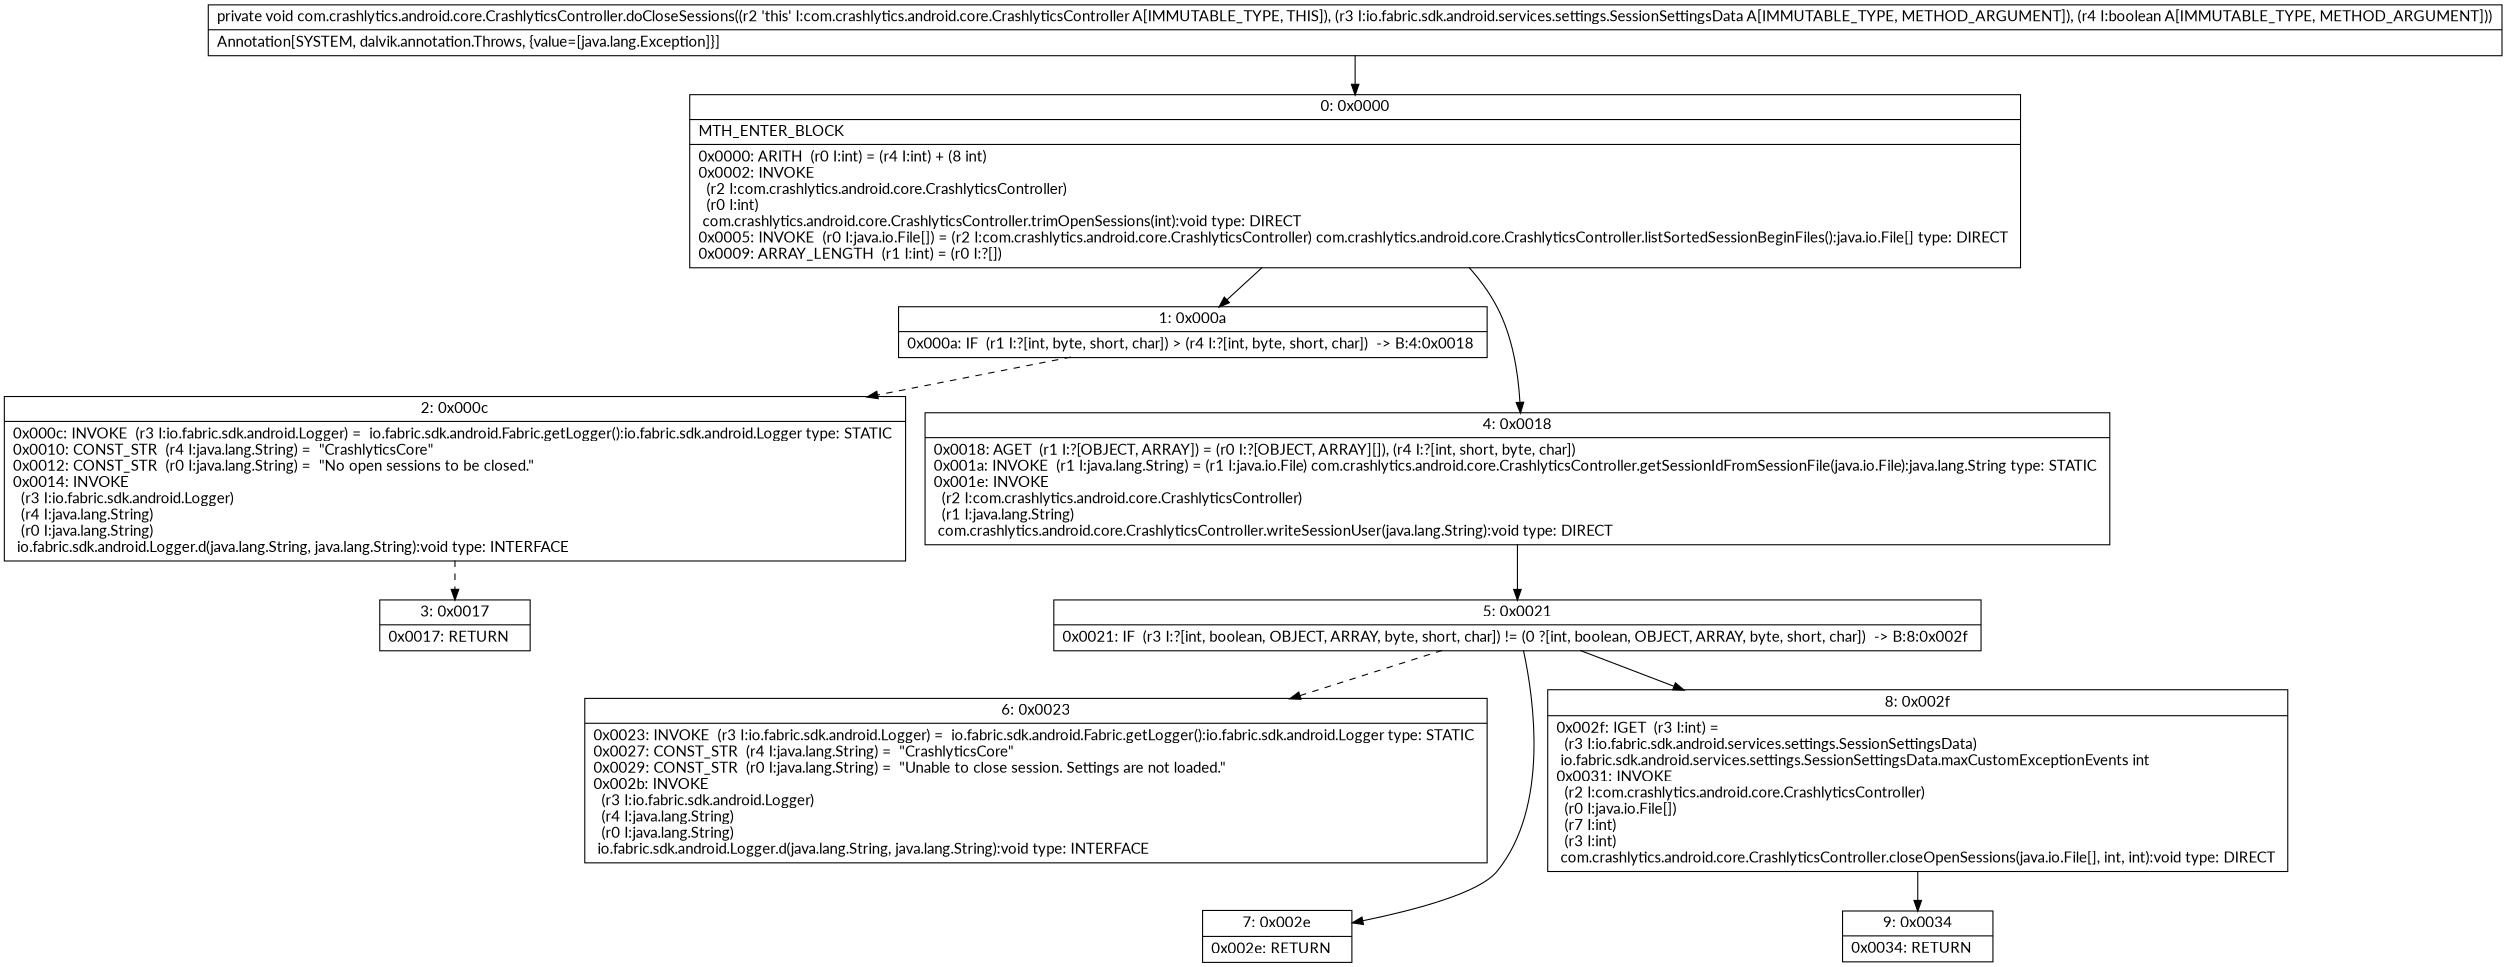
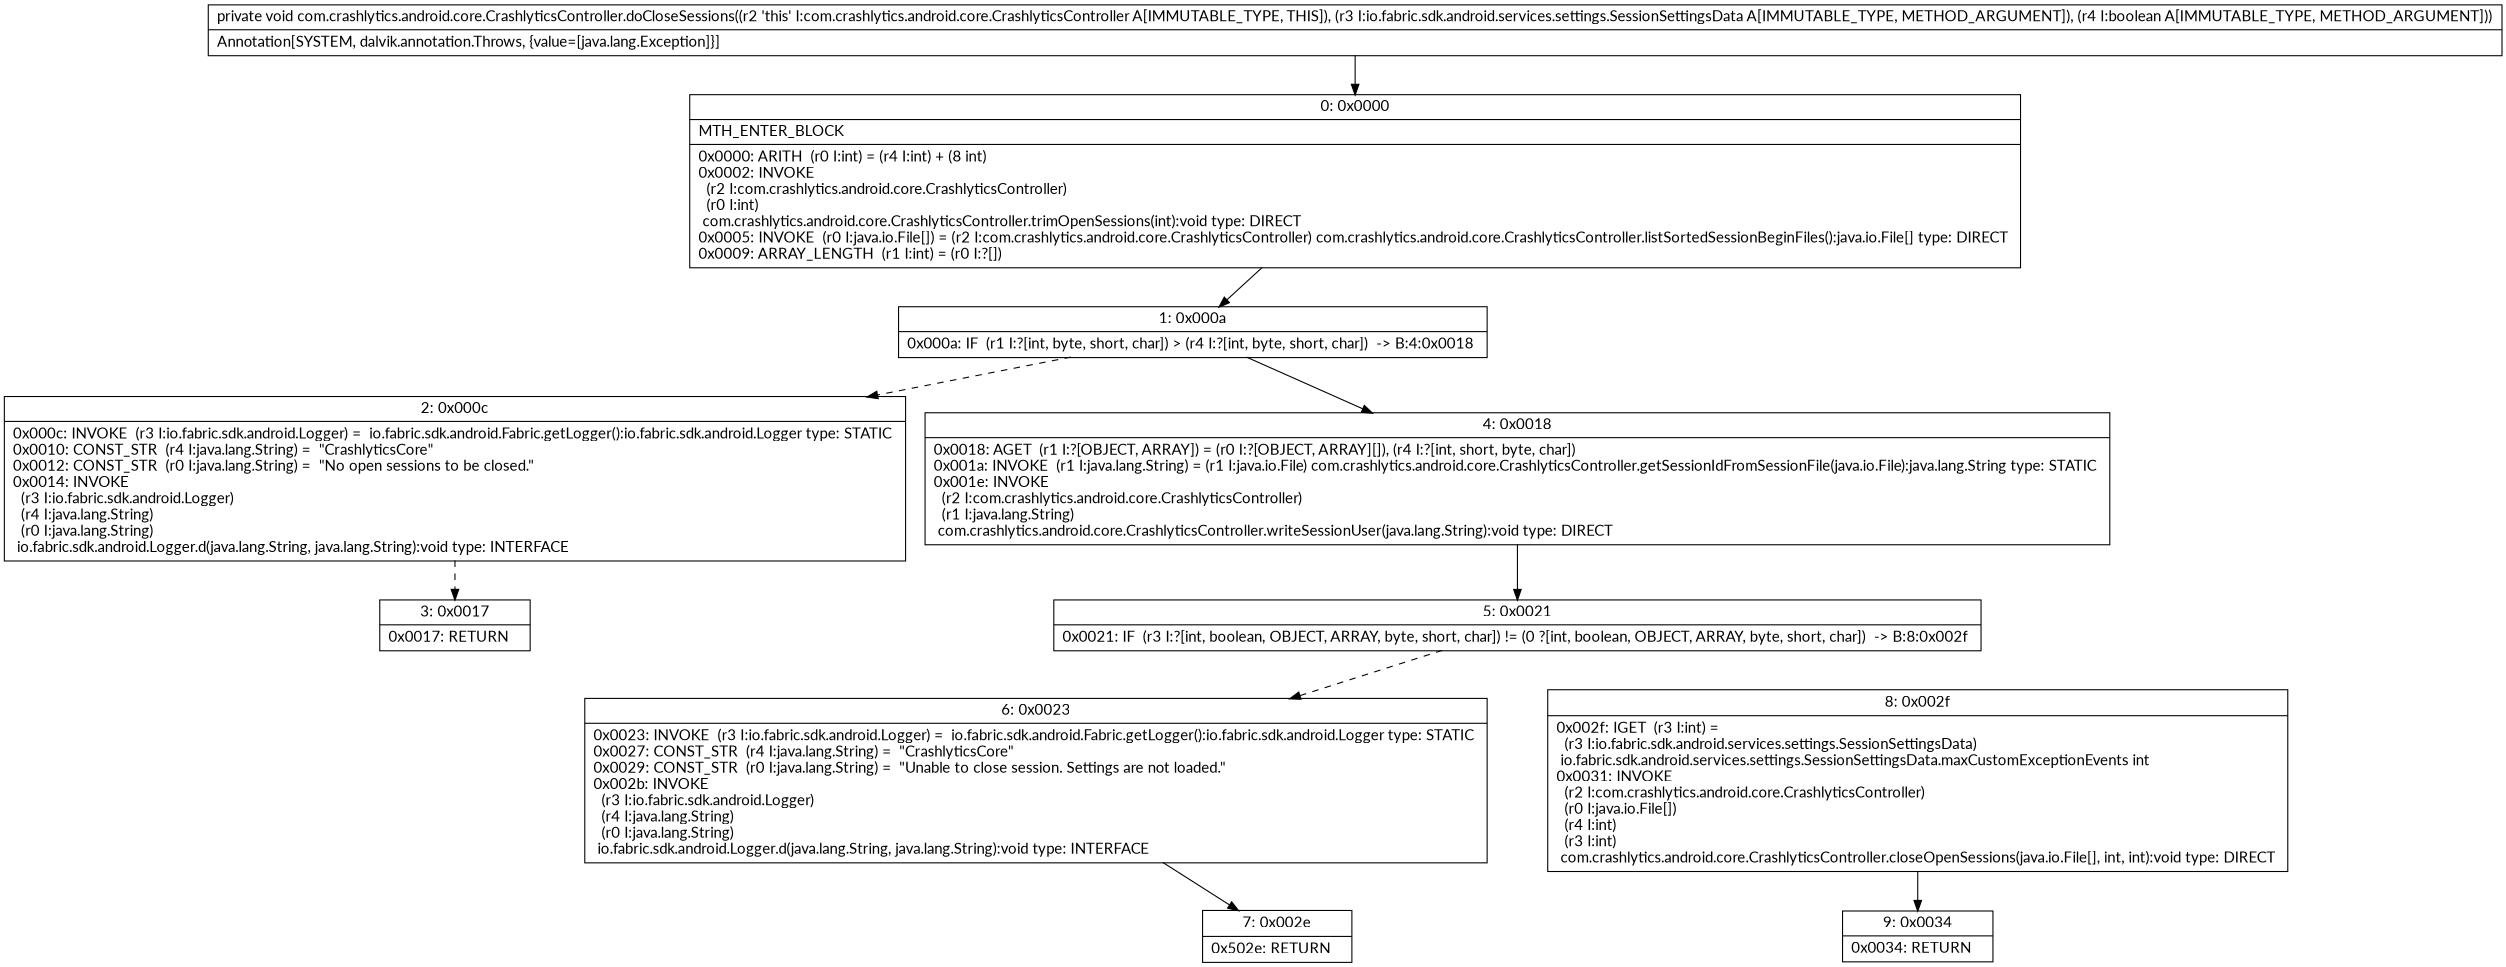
(1507, 330) -> (1305, 383)
(1627, 668) -> none
(1587, 826) -> (1587, 826)
(1518, 835) -> (1196, 884)
(1277, 949) -> (1277, 949)
